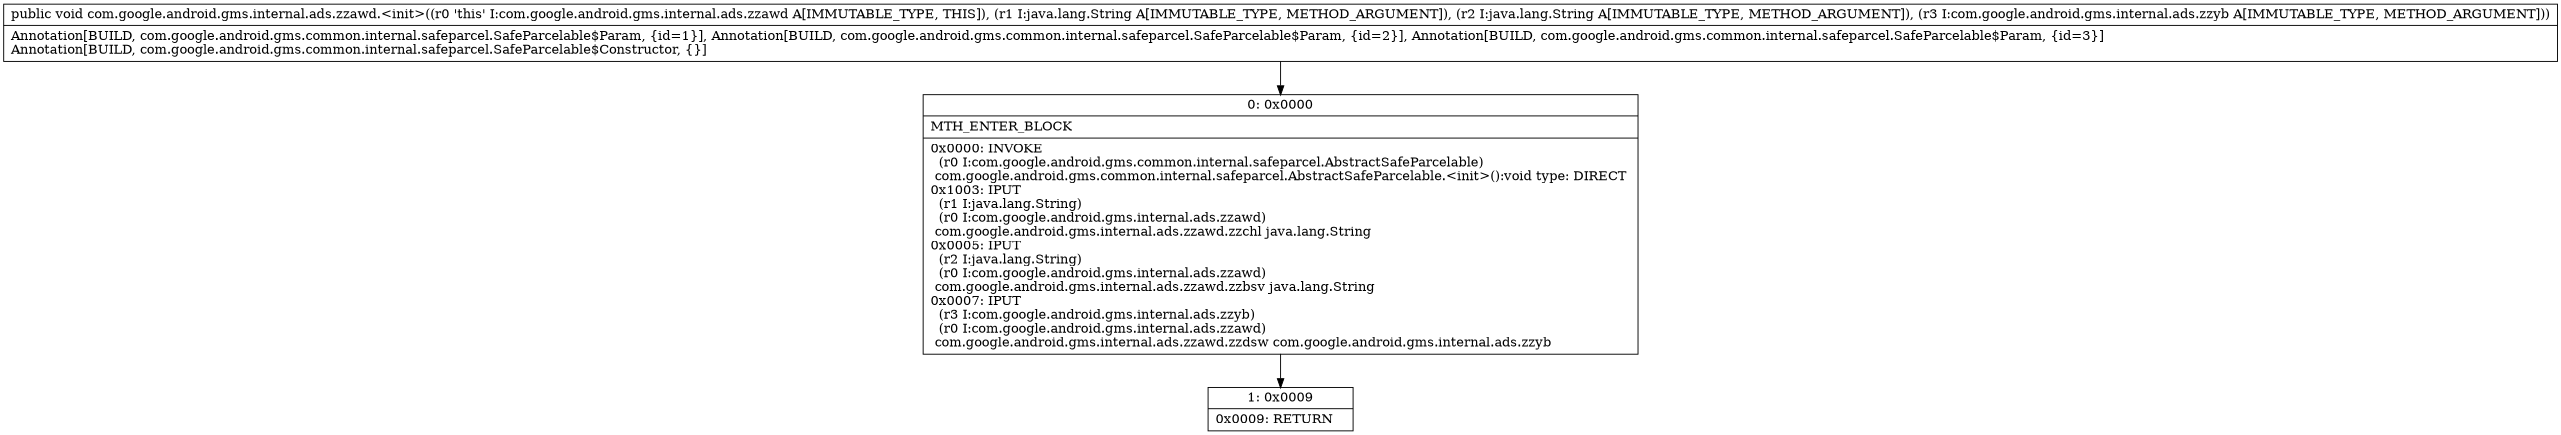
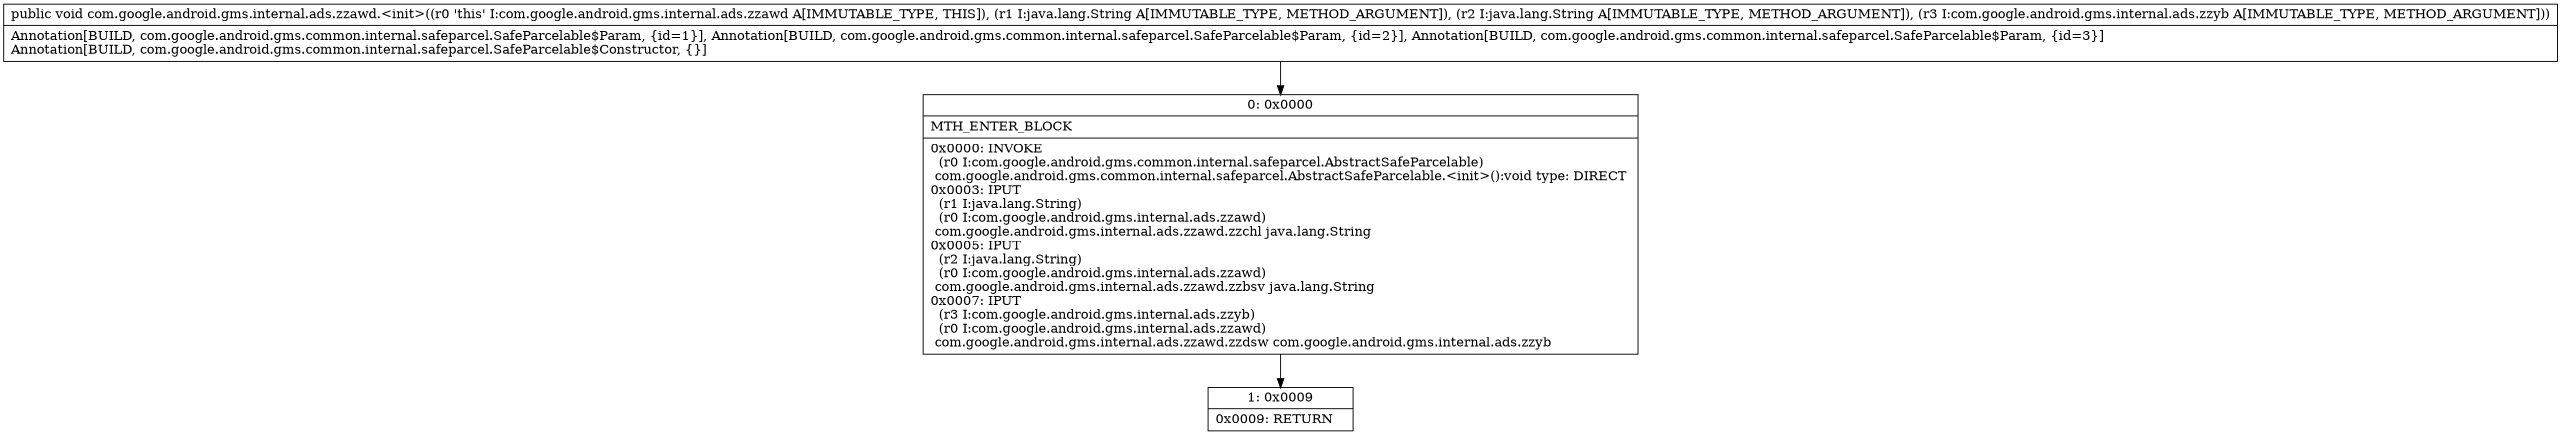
(980, 190) -> (980, 190)
